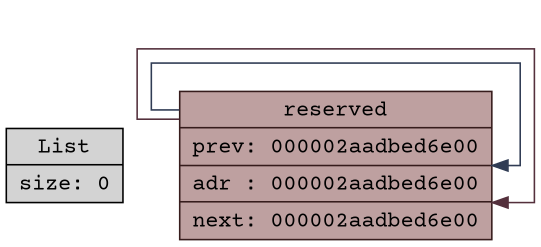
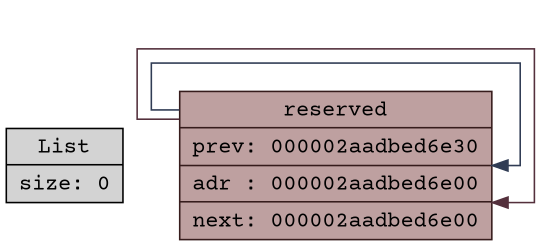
(336, 146) -> (336, 146)
